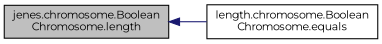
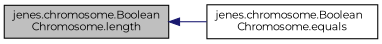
(292, 22) -> (292, 22)
